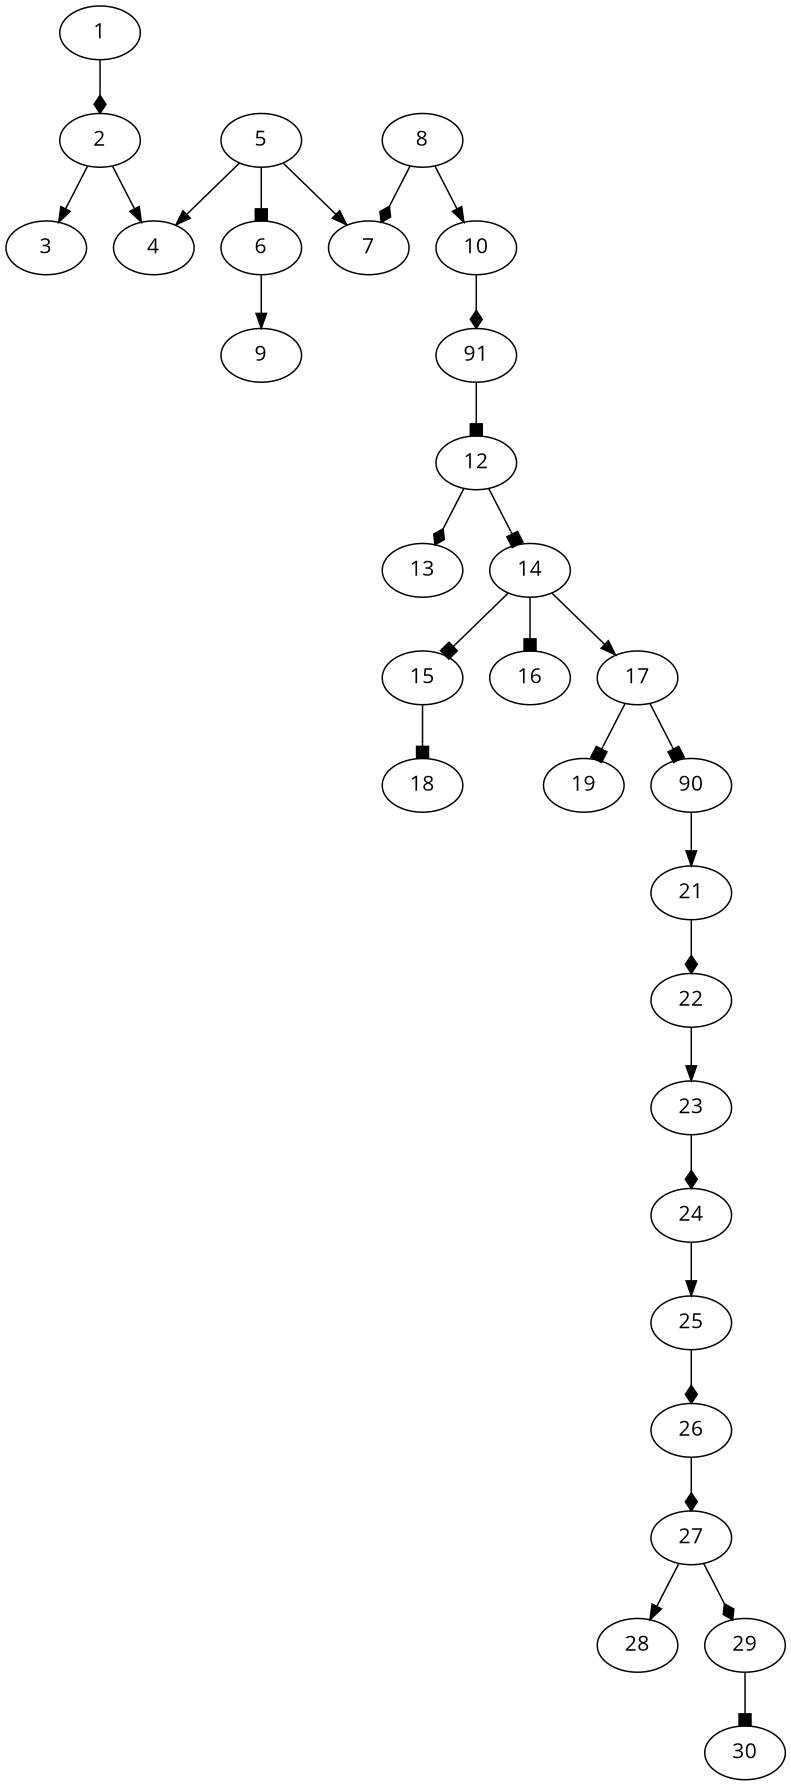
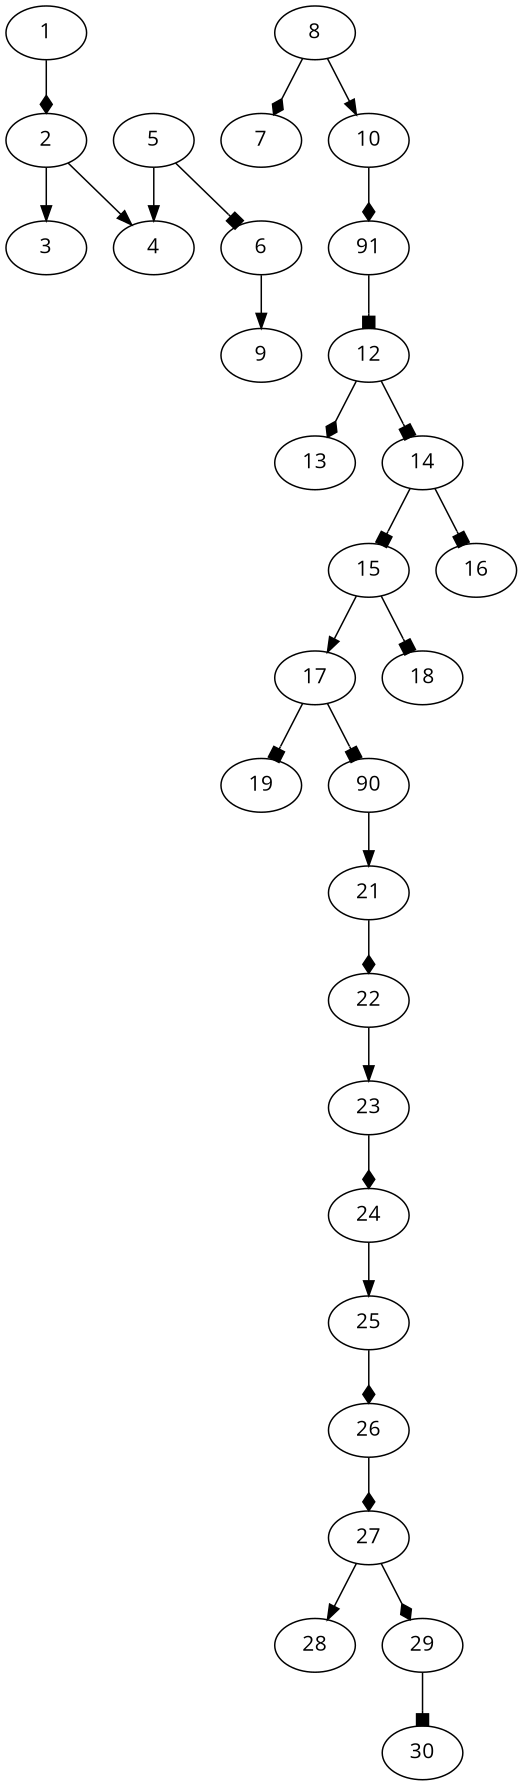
(309, 189) -> none
(578, 619) -> (345, 617)
